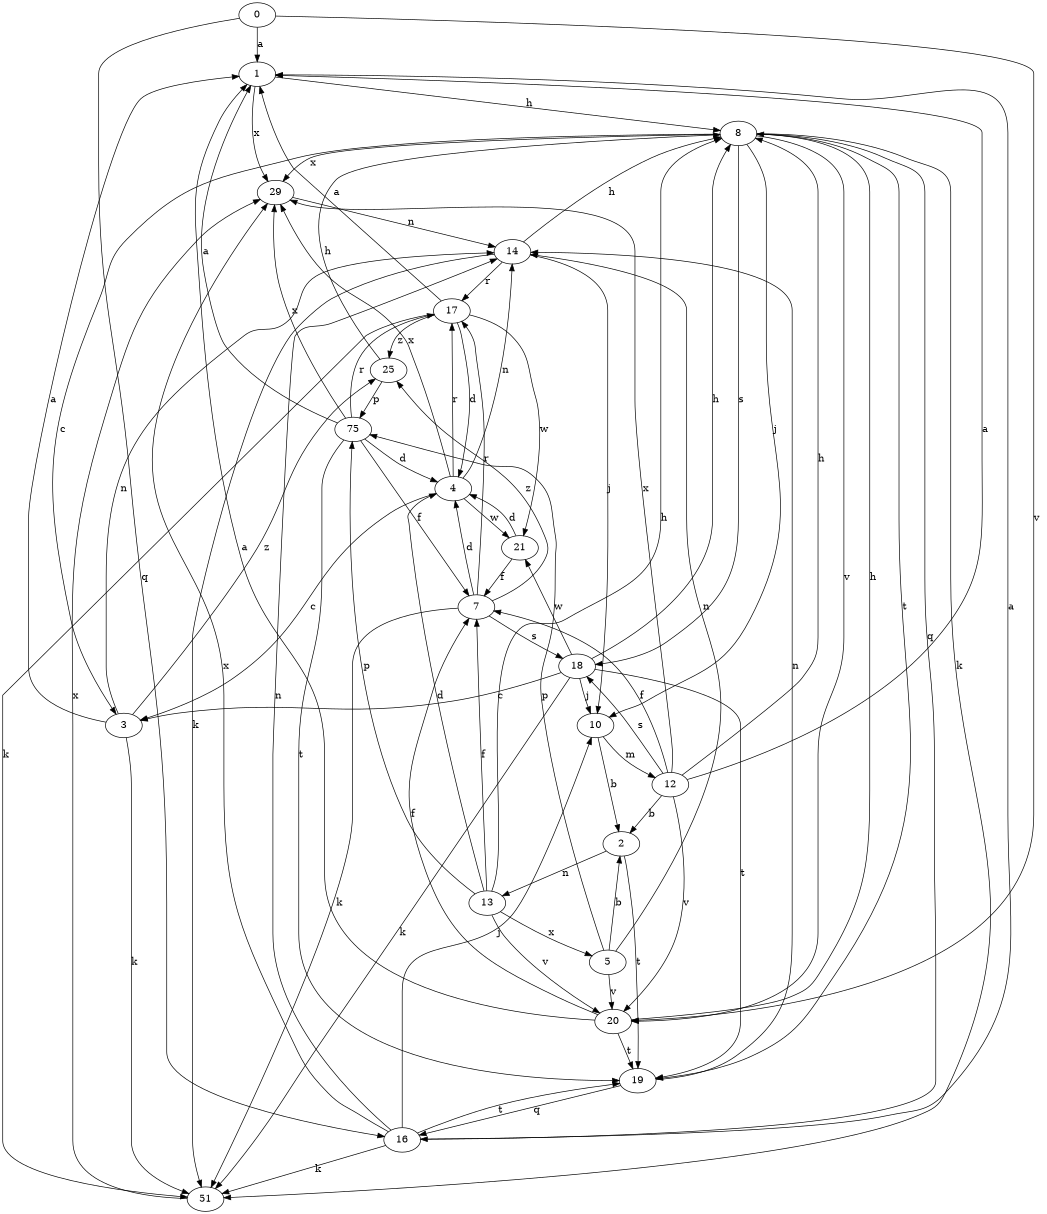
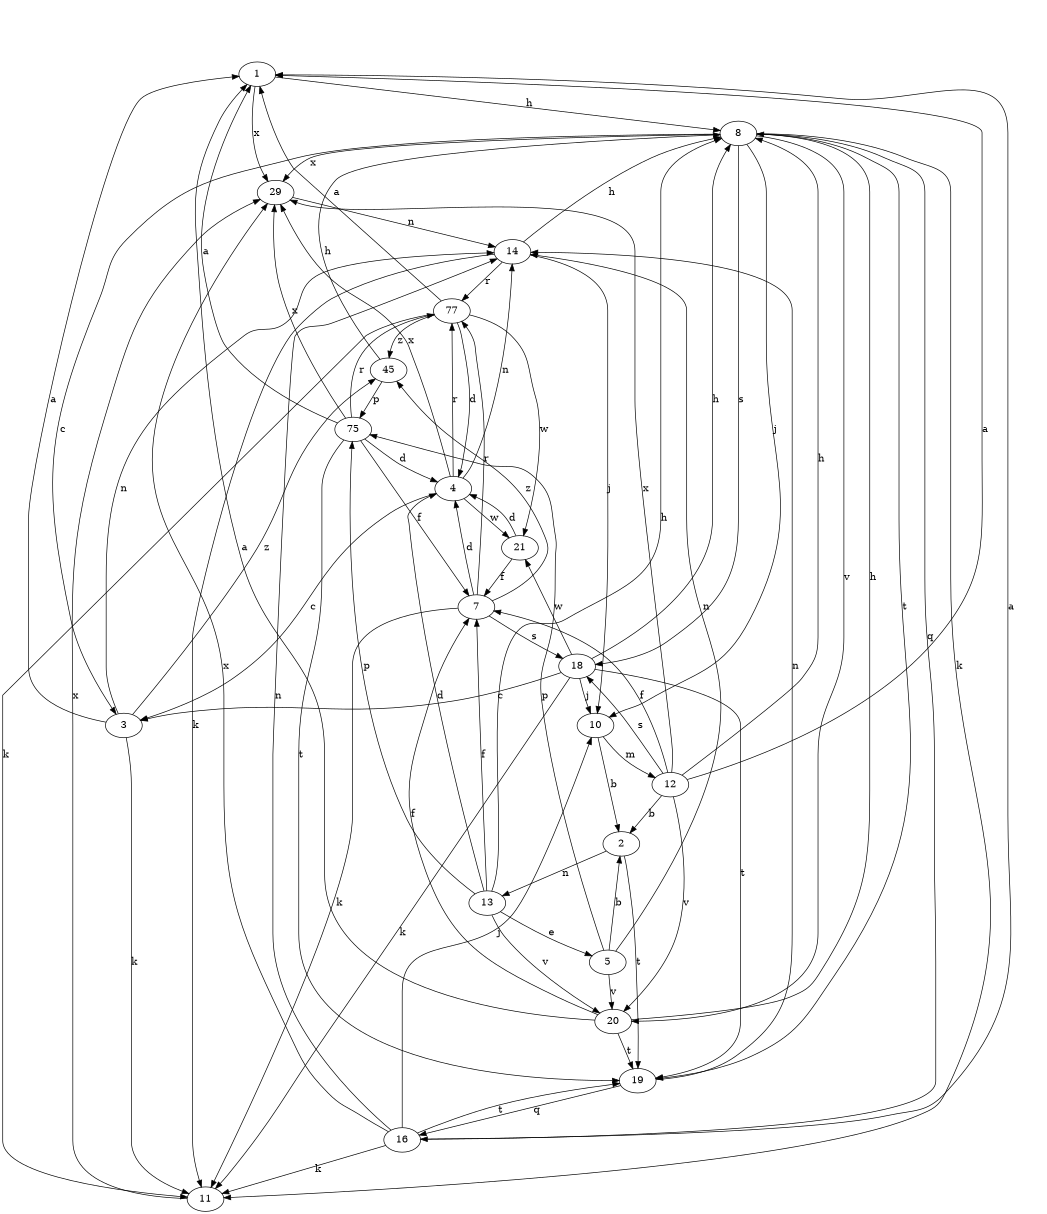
(257, 15) -> none
(452, 311) -> (452, 311)
(389, 370) -> (389, 370)
(552, 933) -> (552, 933)
(206, 1199) -> (206, 1199)
